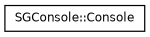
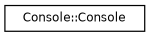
(75, 18) -> (75, 18)
